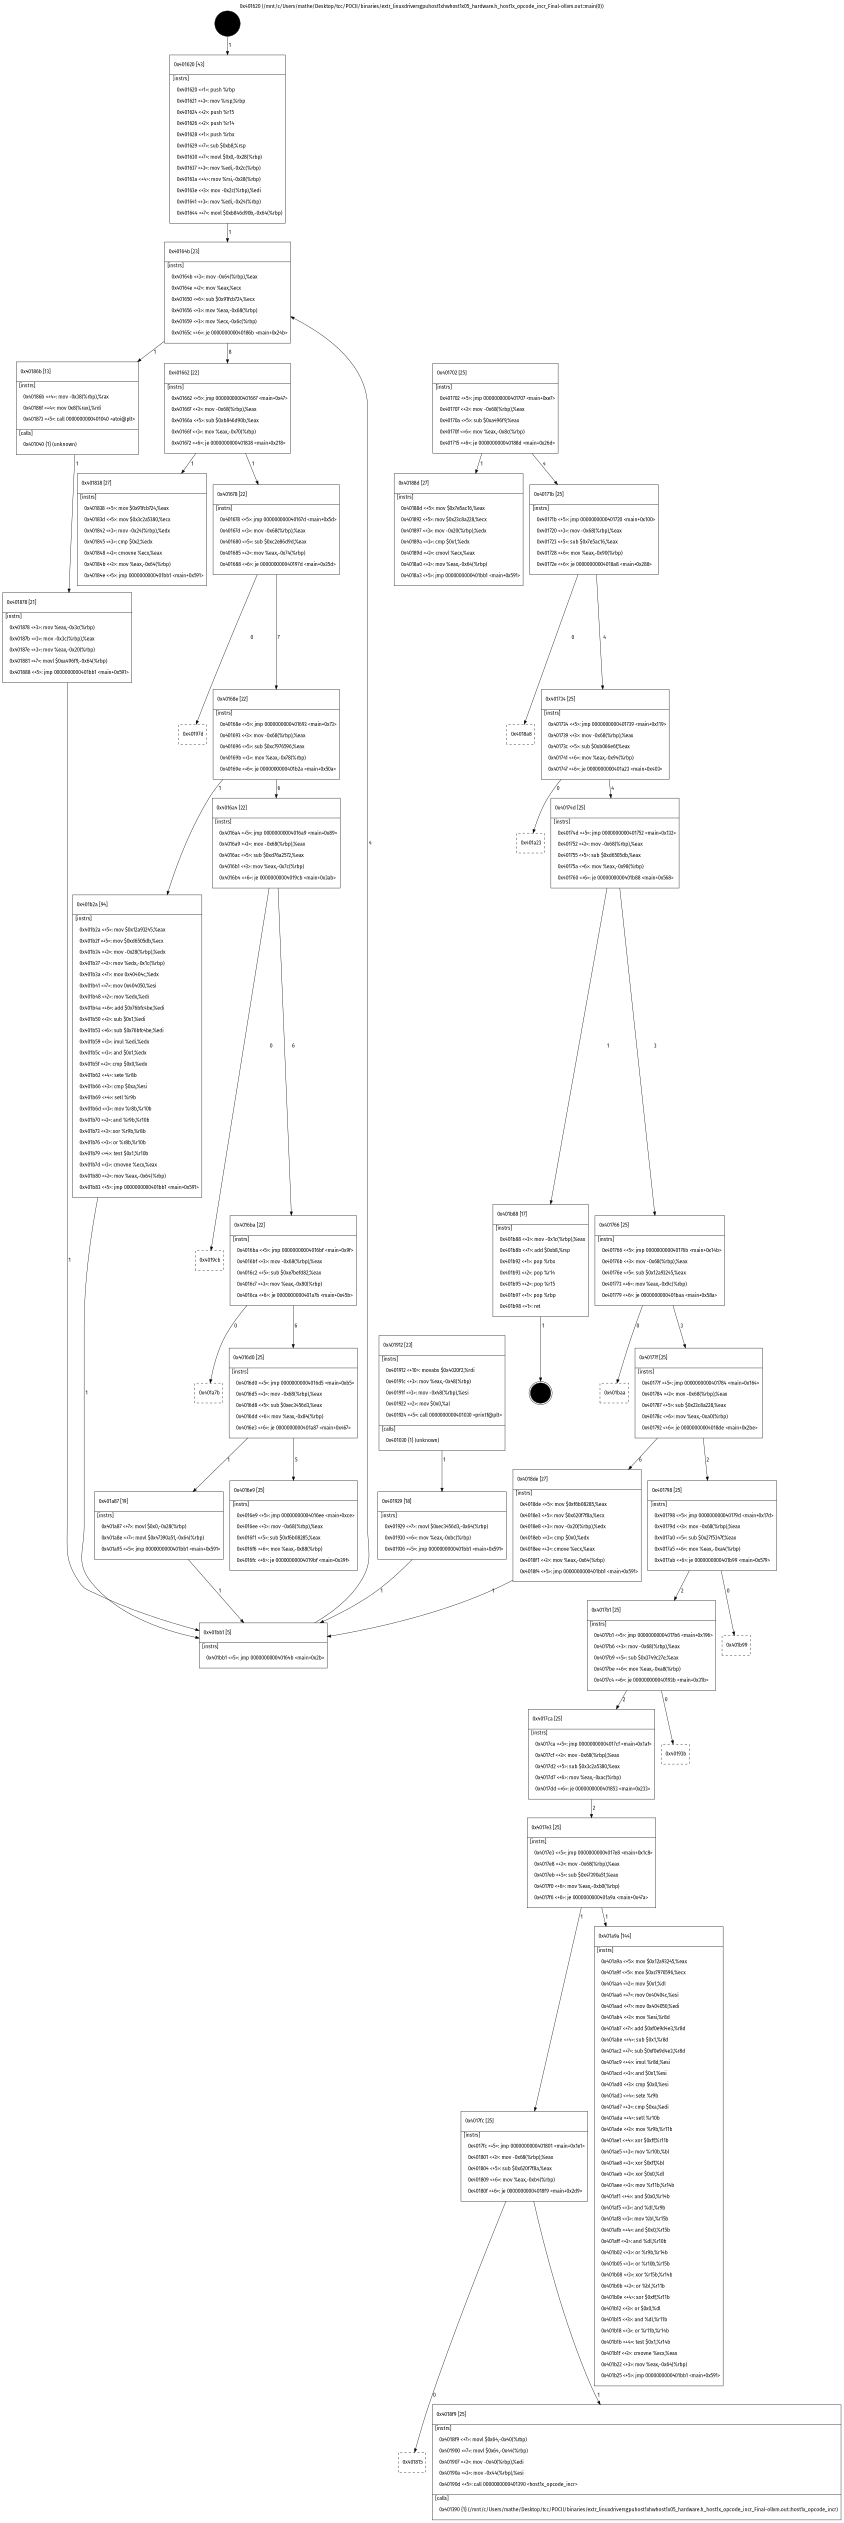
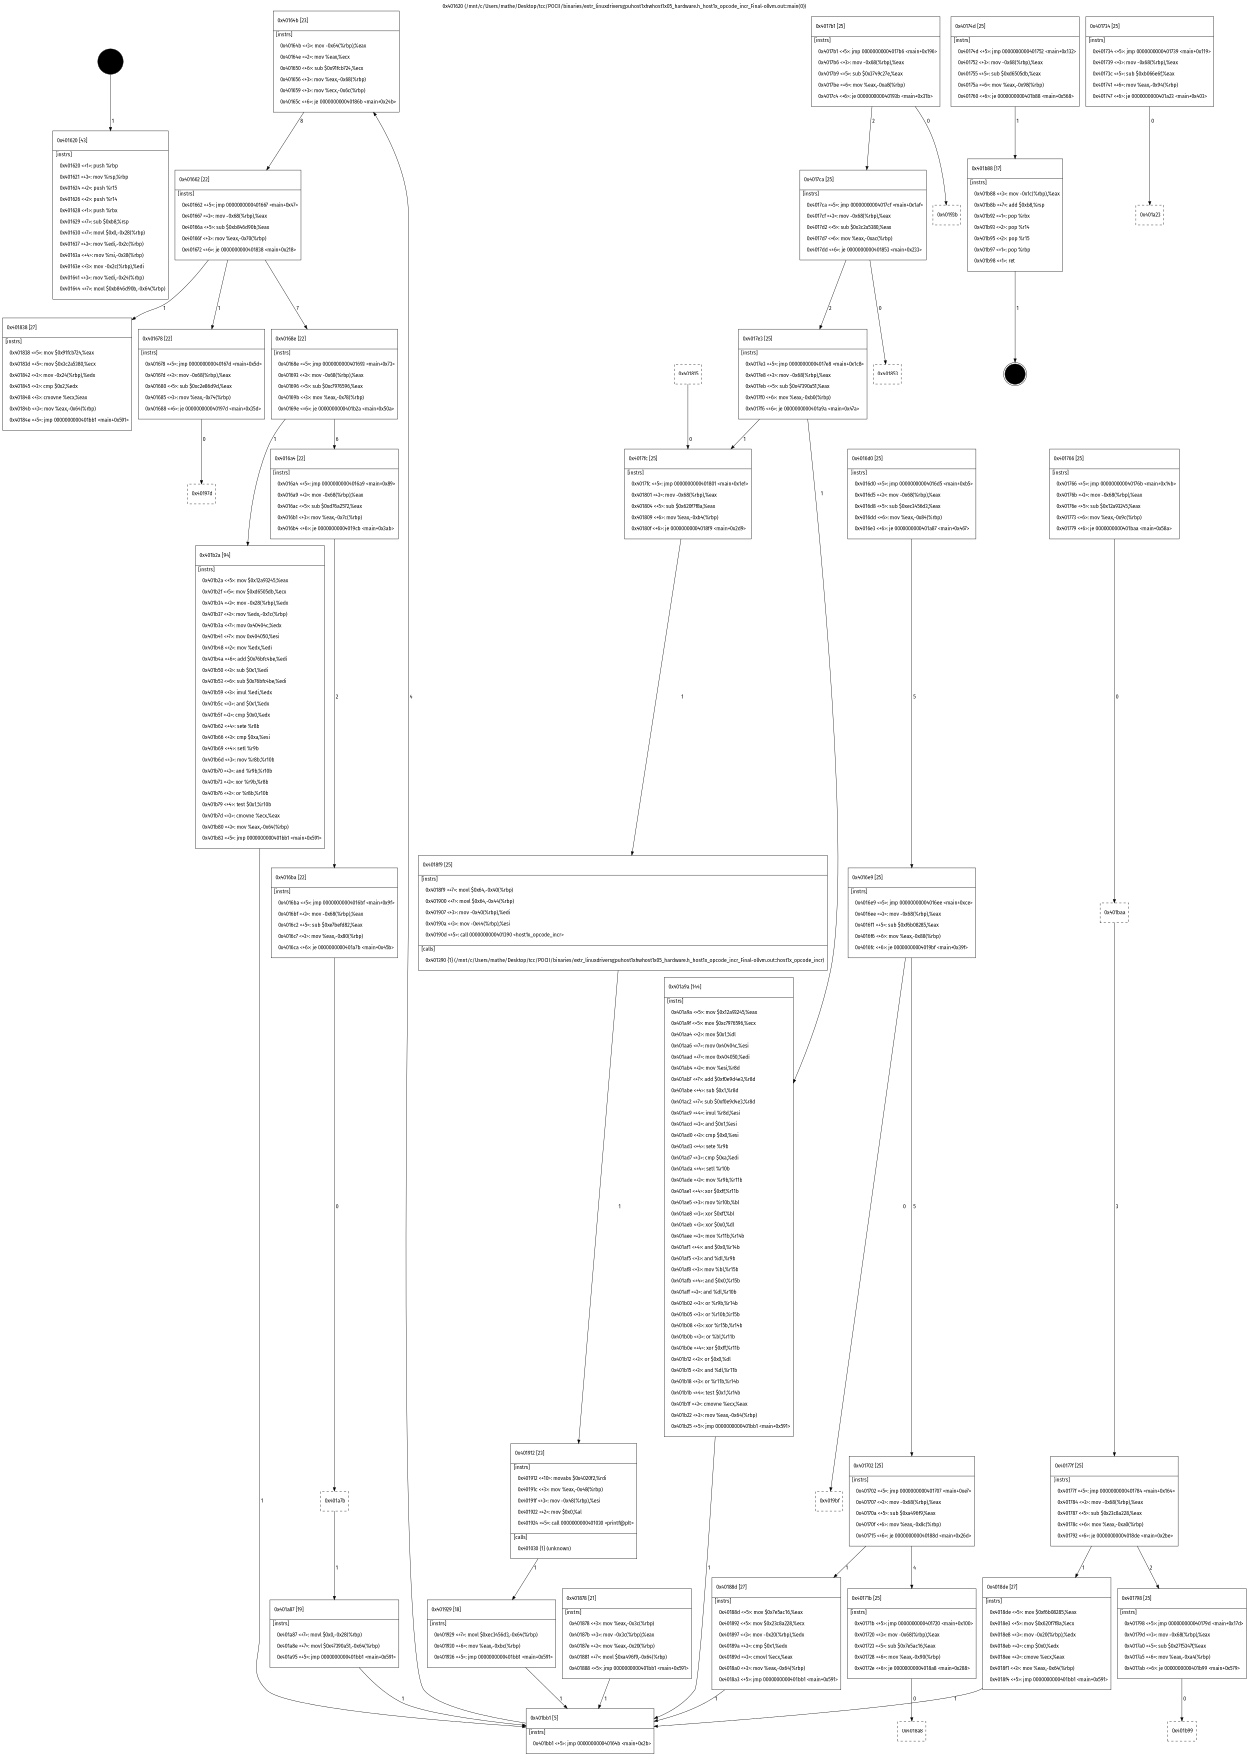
(228, 231) -> none
none -> (887, 374)
(77, 408) -> none
(276, 630) -> (285, 293)
(600, 630) -> none
(610, 787) -> none
(293, 1046) -> (336, 697)
(637, 1050) -> none
none -> (599, 1205)
none -> (912, 1205)
(209, 1261) -> none
(293, 1325) -> none
(679, 1325) -> (1114, 1188)
(640, 1460) -> (1083, 1568)
(222, 1464) -> (334, 1554)
none -> (829, 1501)
(683, 1584) -> none
none -> (705, 1587)
none -> (693, 1709)
(458, 2324) -> (688, 415)
